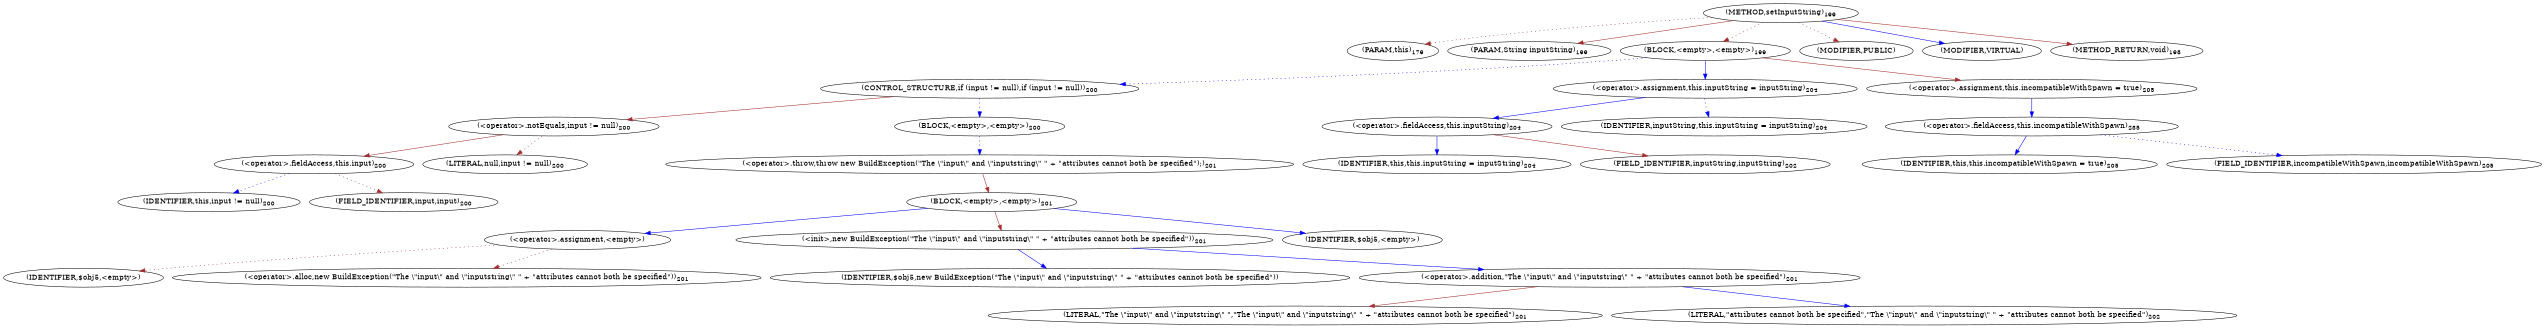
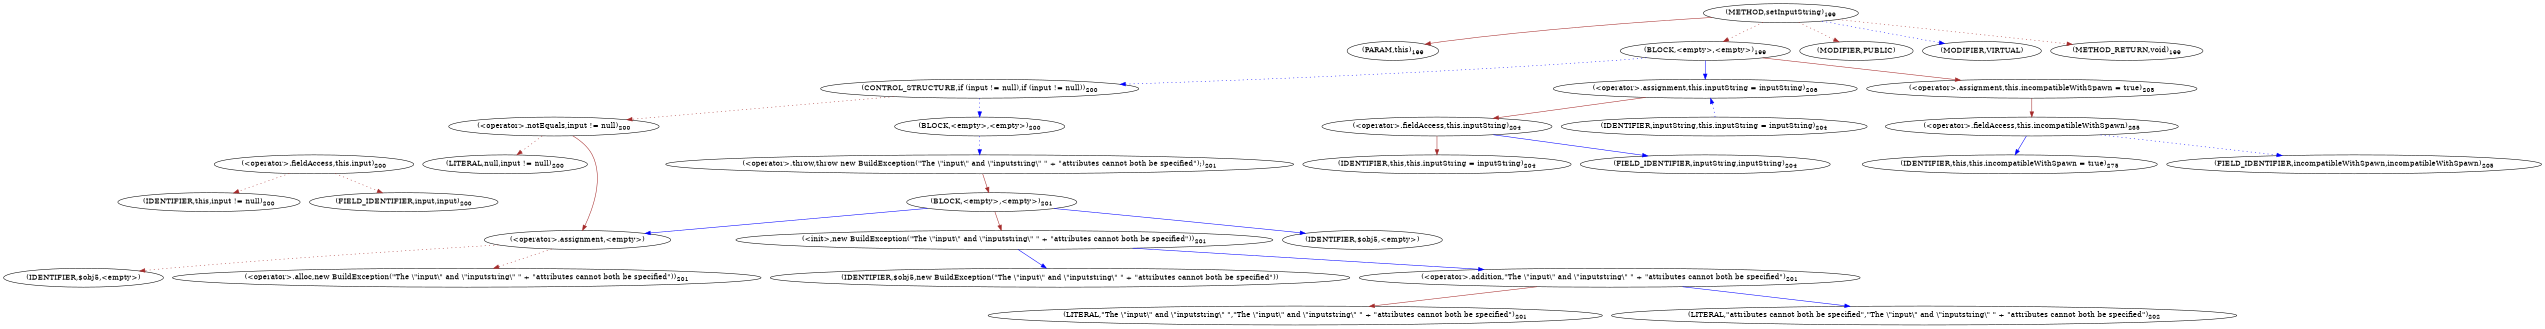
(1571, 28) -> (1571, 28)
(1881, 32) -> (1881, 32)
(1952, 32) -> (1952, 32)
(1418, 50) -> (1418, 50)
(2175, 50) -> (2175, 50)
(1529, 51) -> none
(1812, 88) -> (1812, 88)
(1706, 105) -> (1714, 110)
(2032, 105) -> (2032, 105)
(1572, 107) -> (1572, 107)
(763, 108) -> (763, 108)
(1437, 143) -> (1437, 143)
(436, 145) -> (597, 177)
(1568, 145) -> (1568, 145)
(1791, 164) -> (1791, 164)
(2113, 164) -> (2113, 164)
(264, 182) -> (264, 182)
